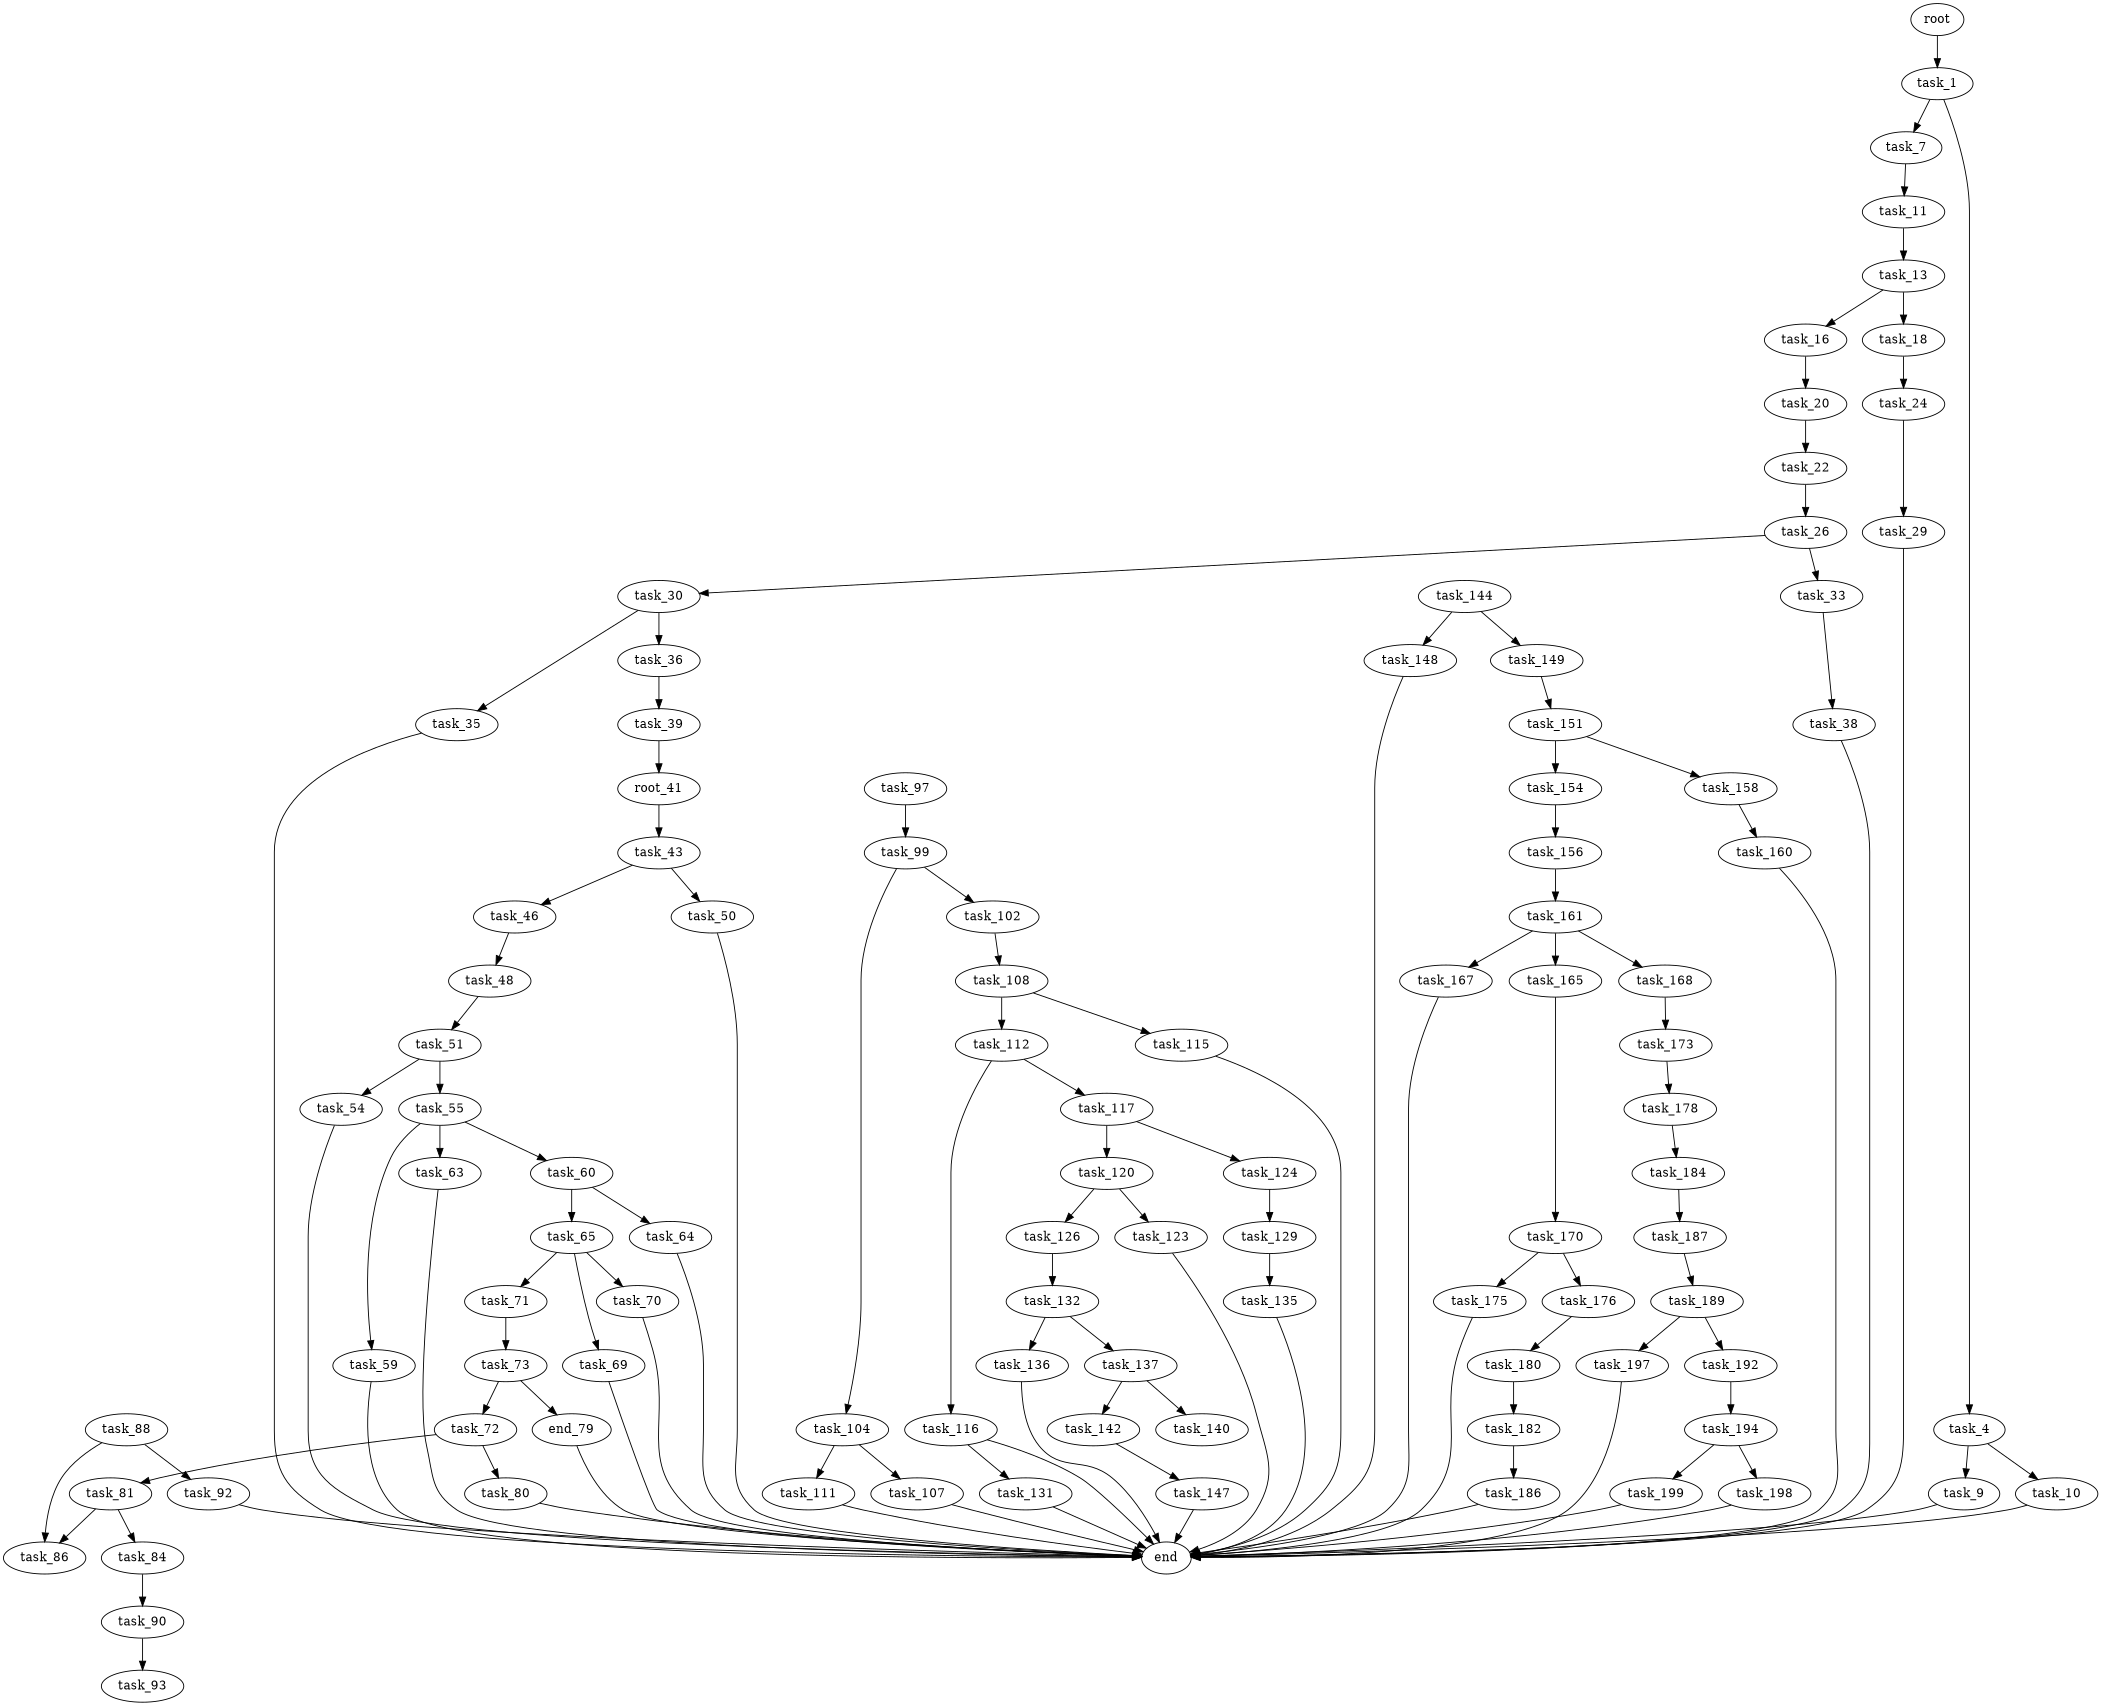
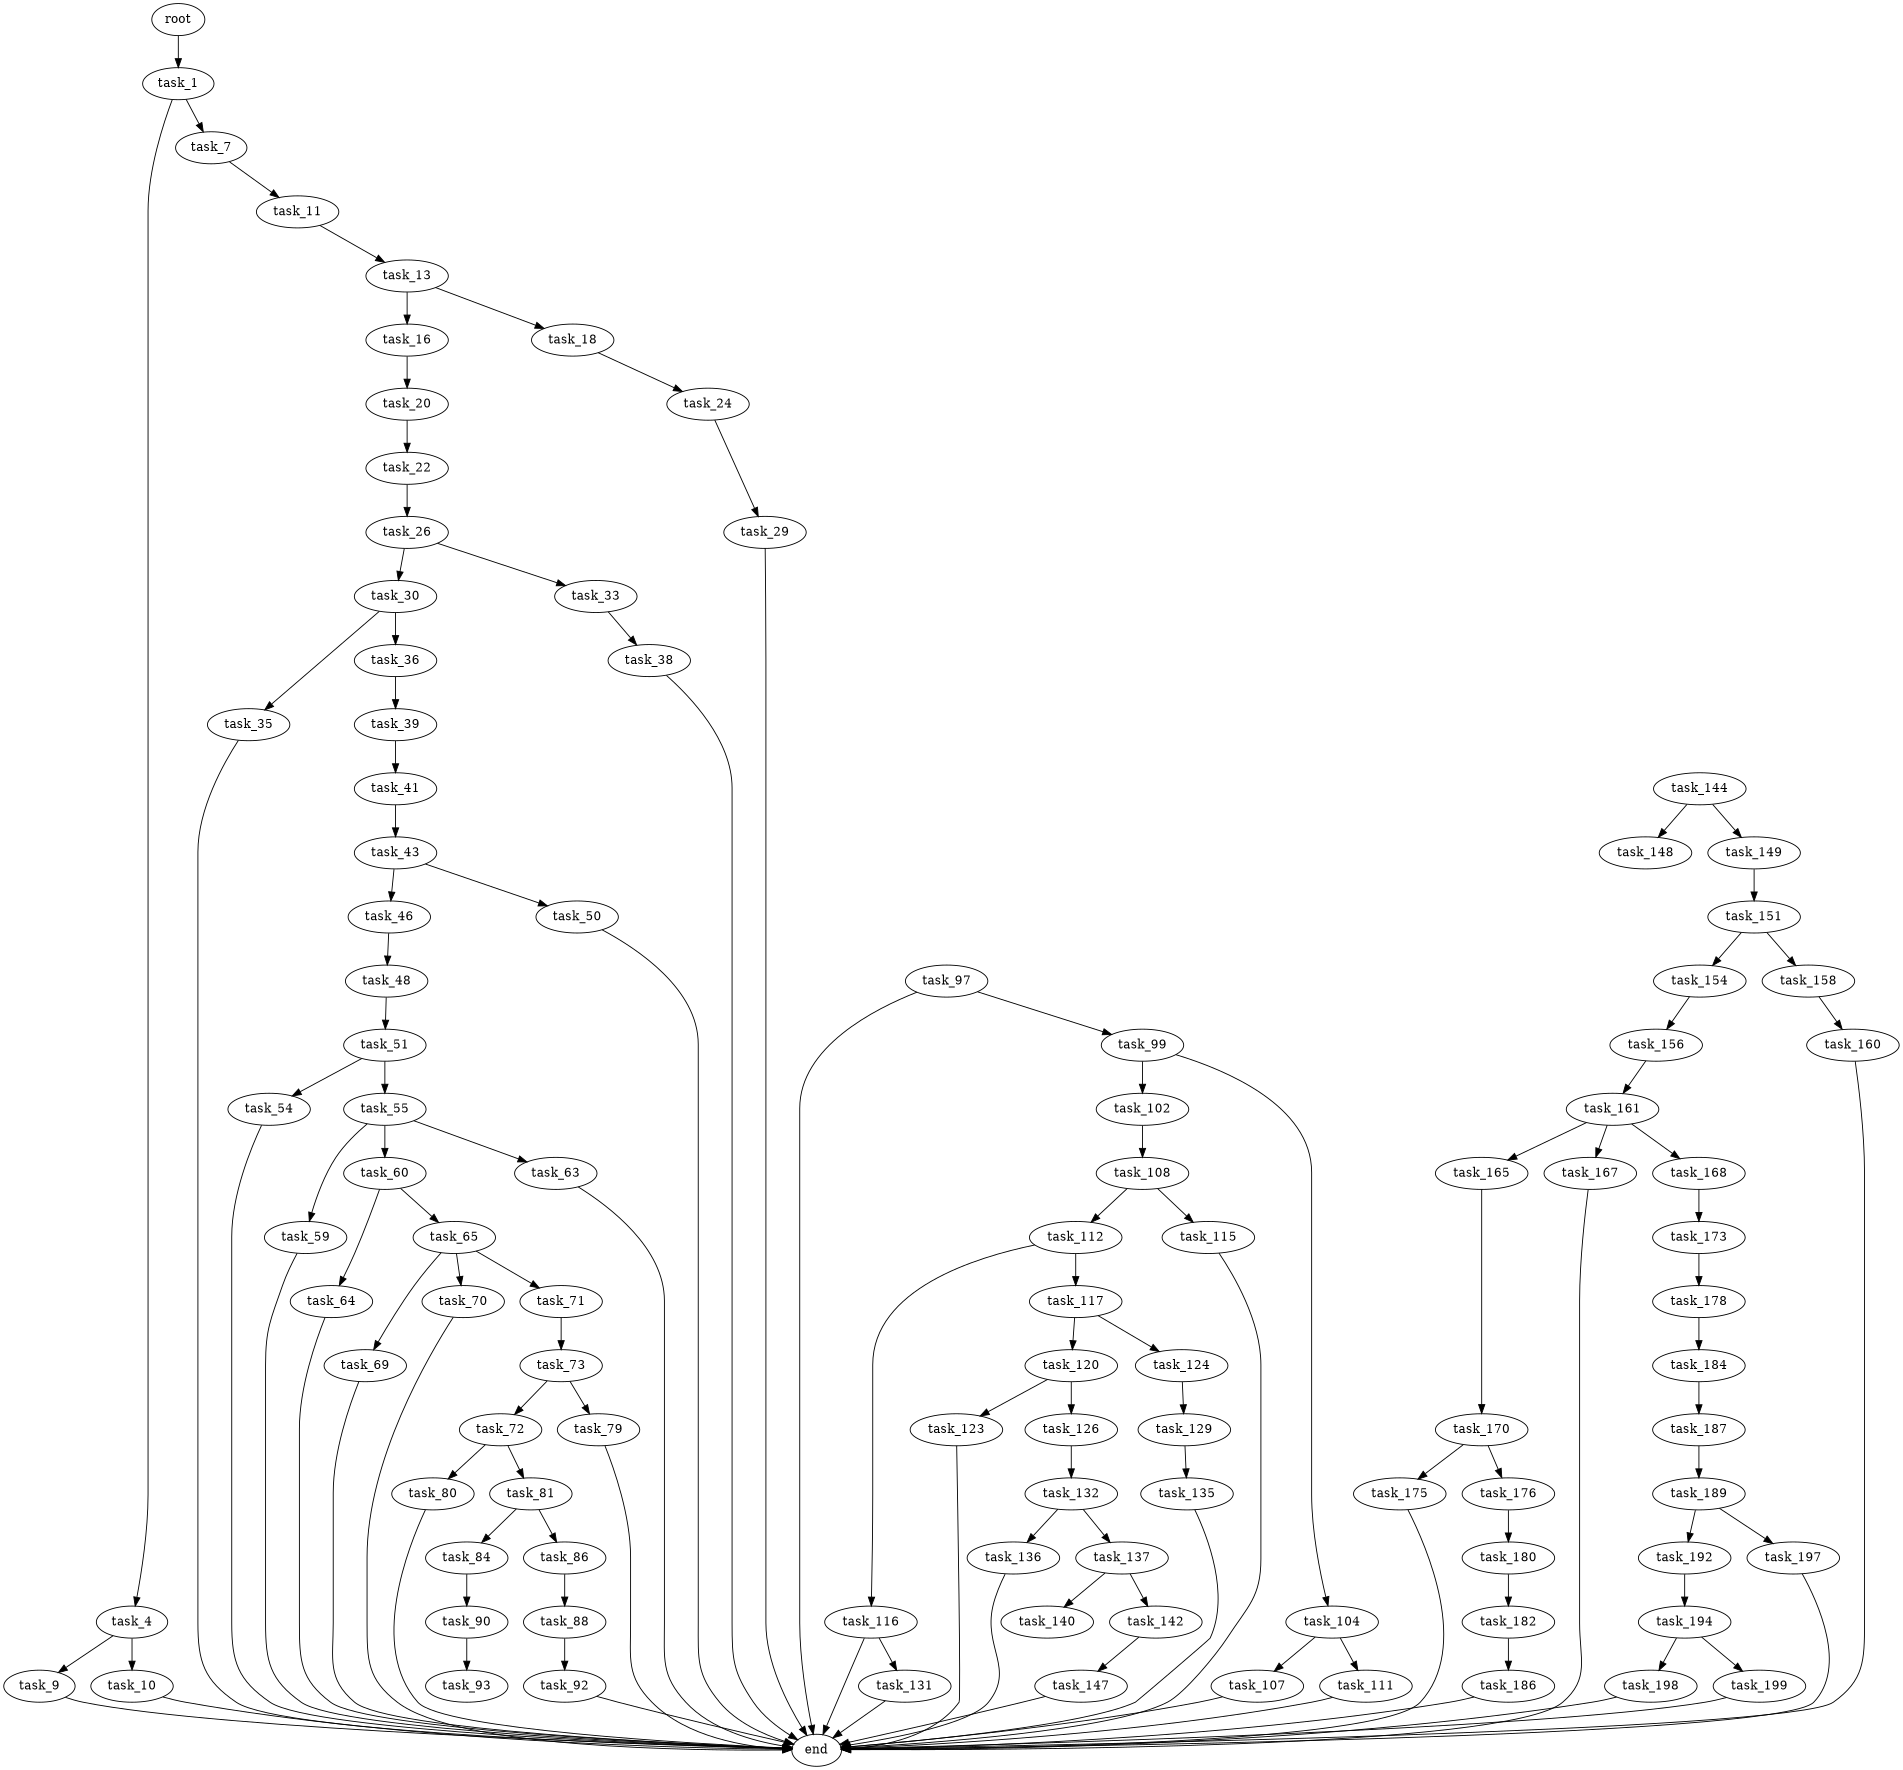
(659, 789) -> (396, 789)
(1375, 1169) -> (800, 1330)
(572, 1430) -> (599, 1430)
(61, 1479) -> (565, 1586)
